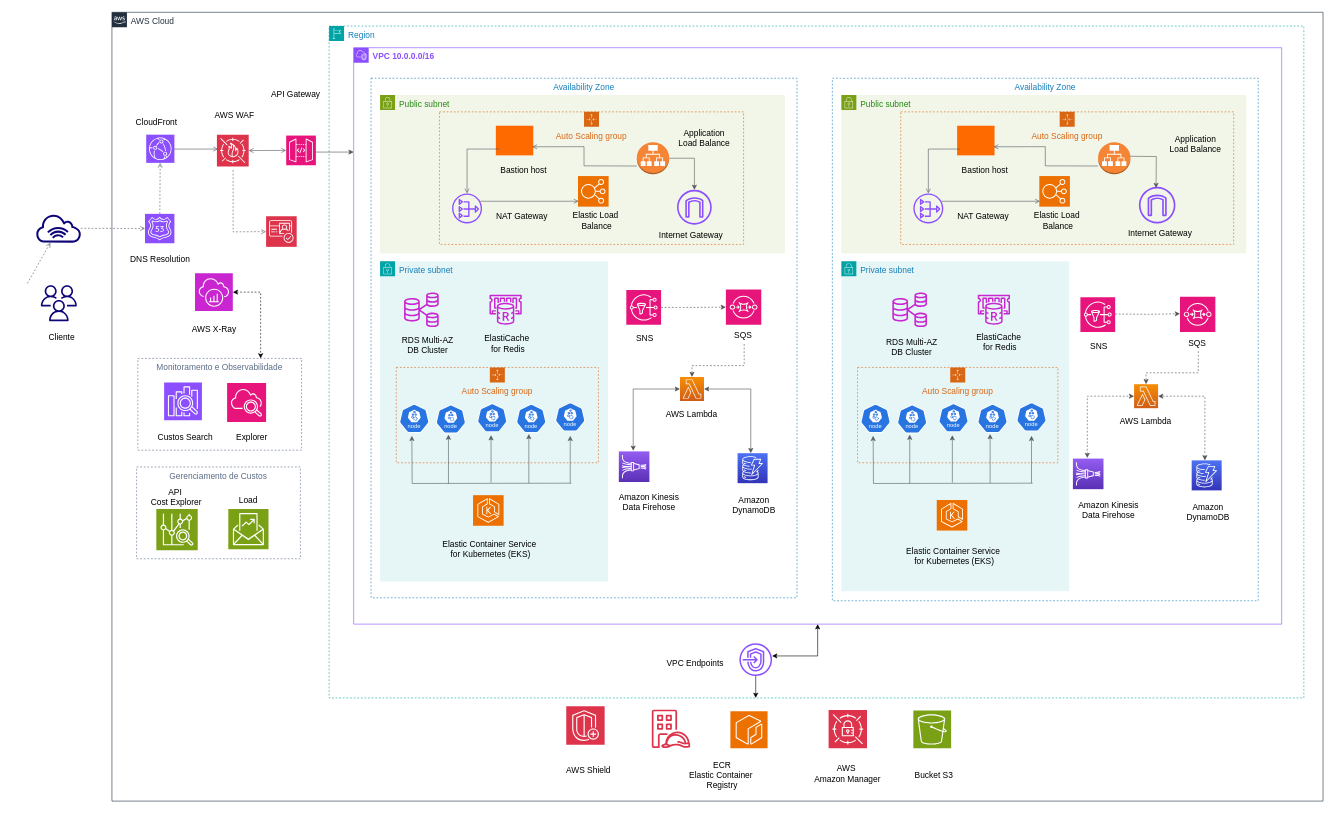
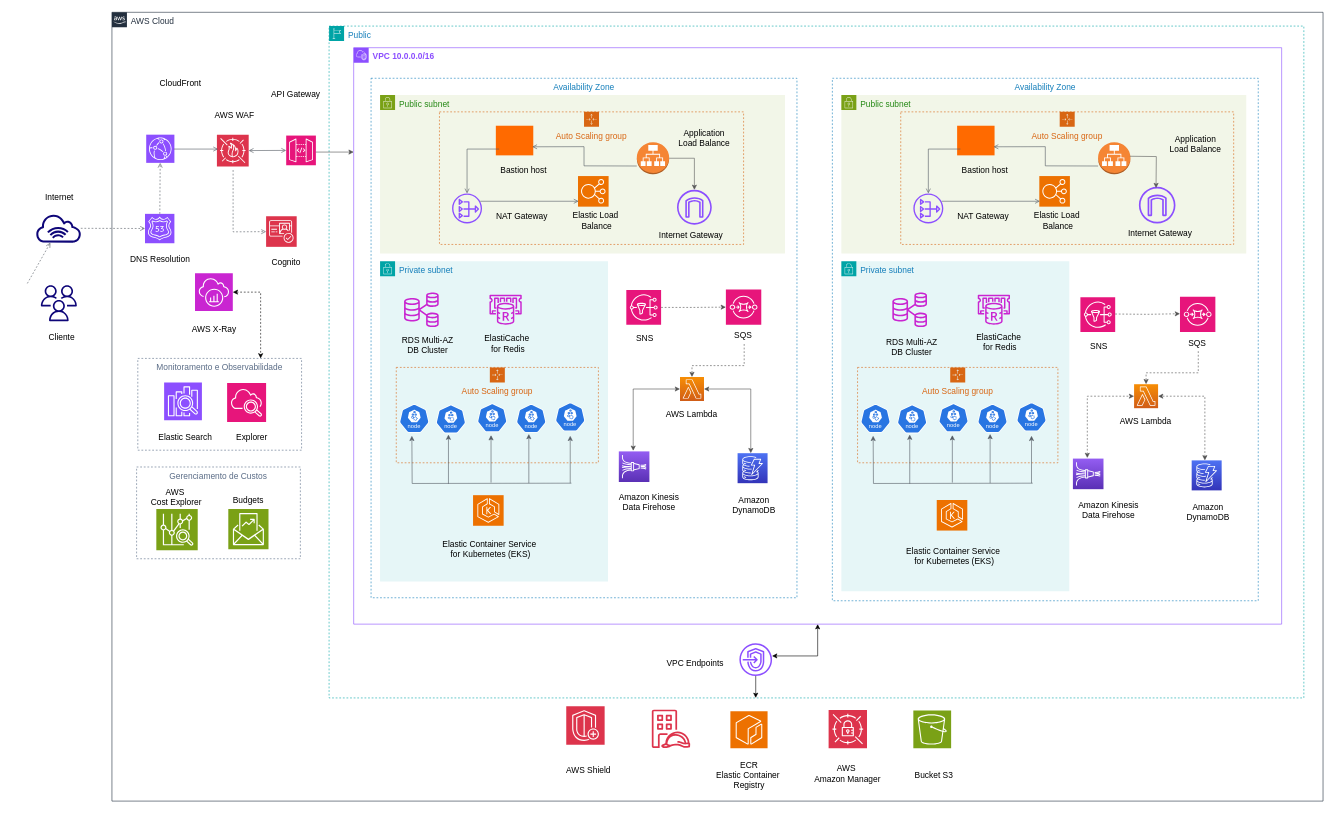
(361, 35) -> (360, 35)
(156, 122) -> (180, 83)
none -> (59, 197)
none -> (286, 262)
(185, 437) -> (185, 437)
(176, 497) -> (176, 497)
(248, 501) -> (248, 501)
(722, 776) -> (749, 776)
